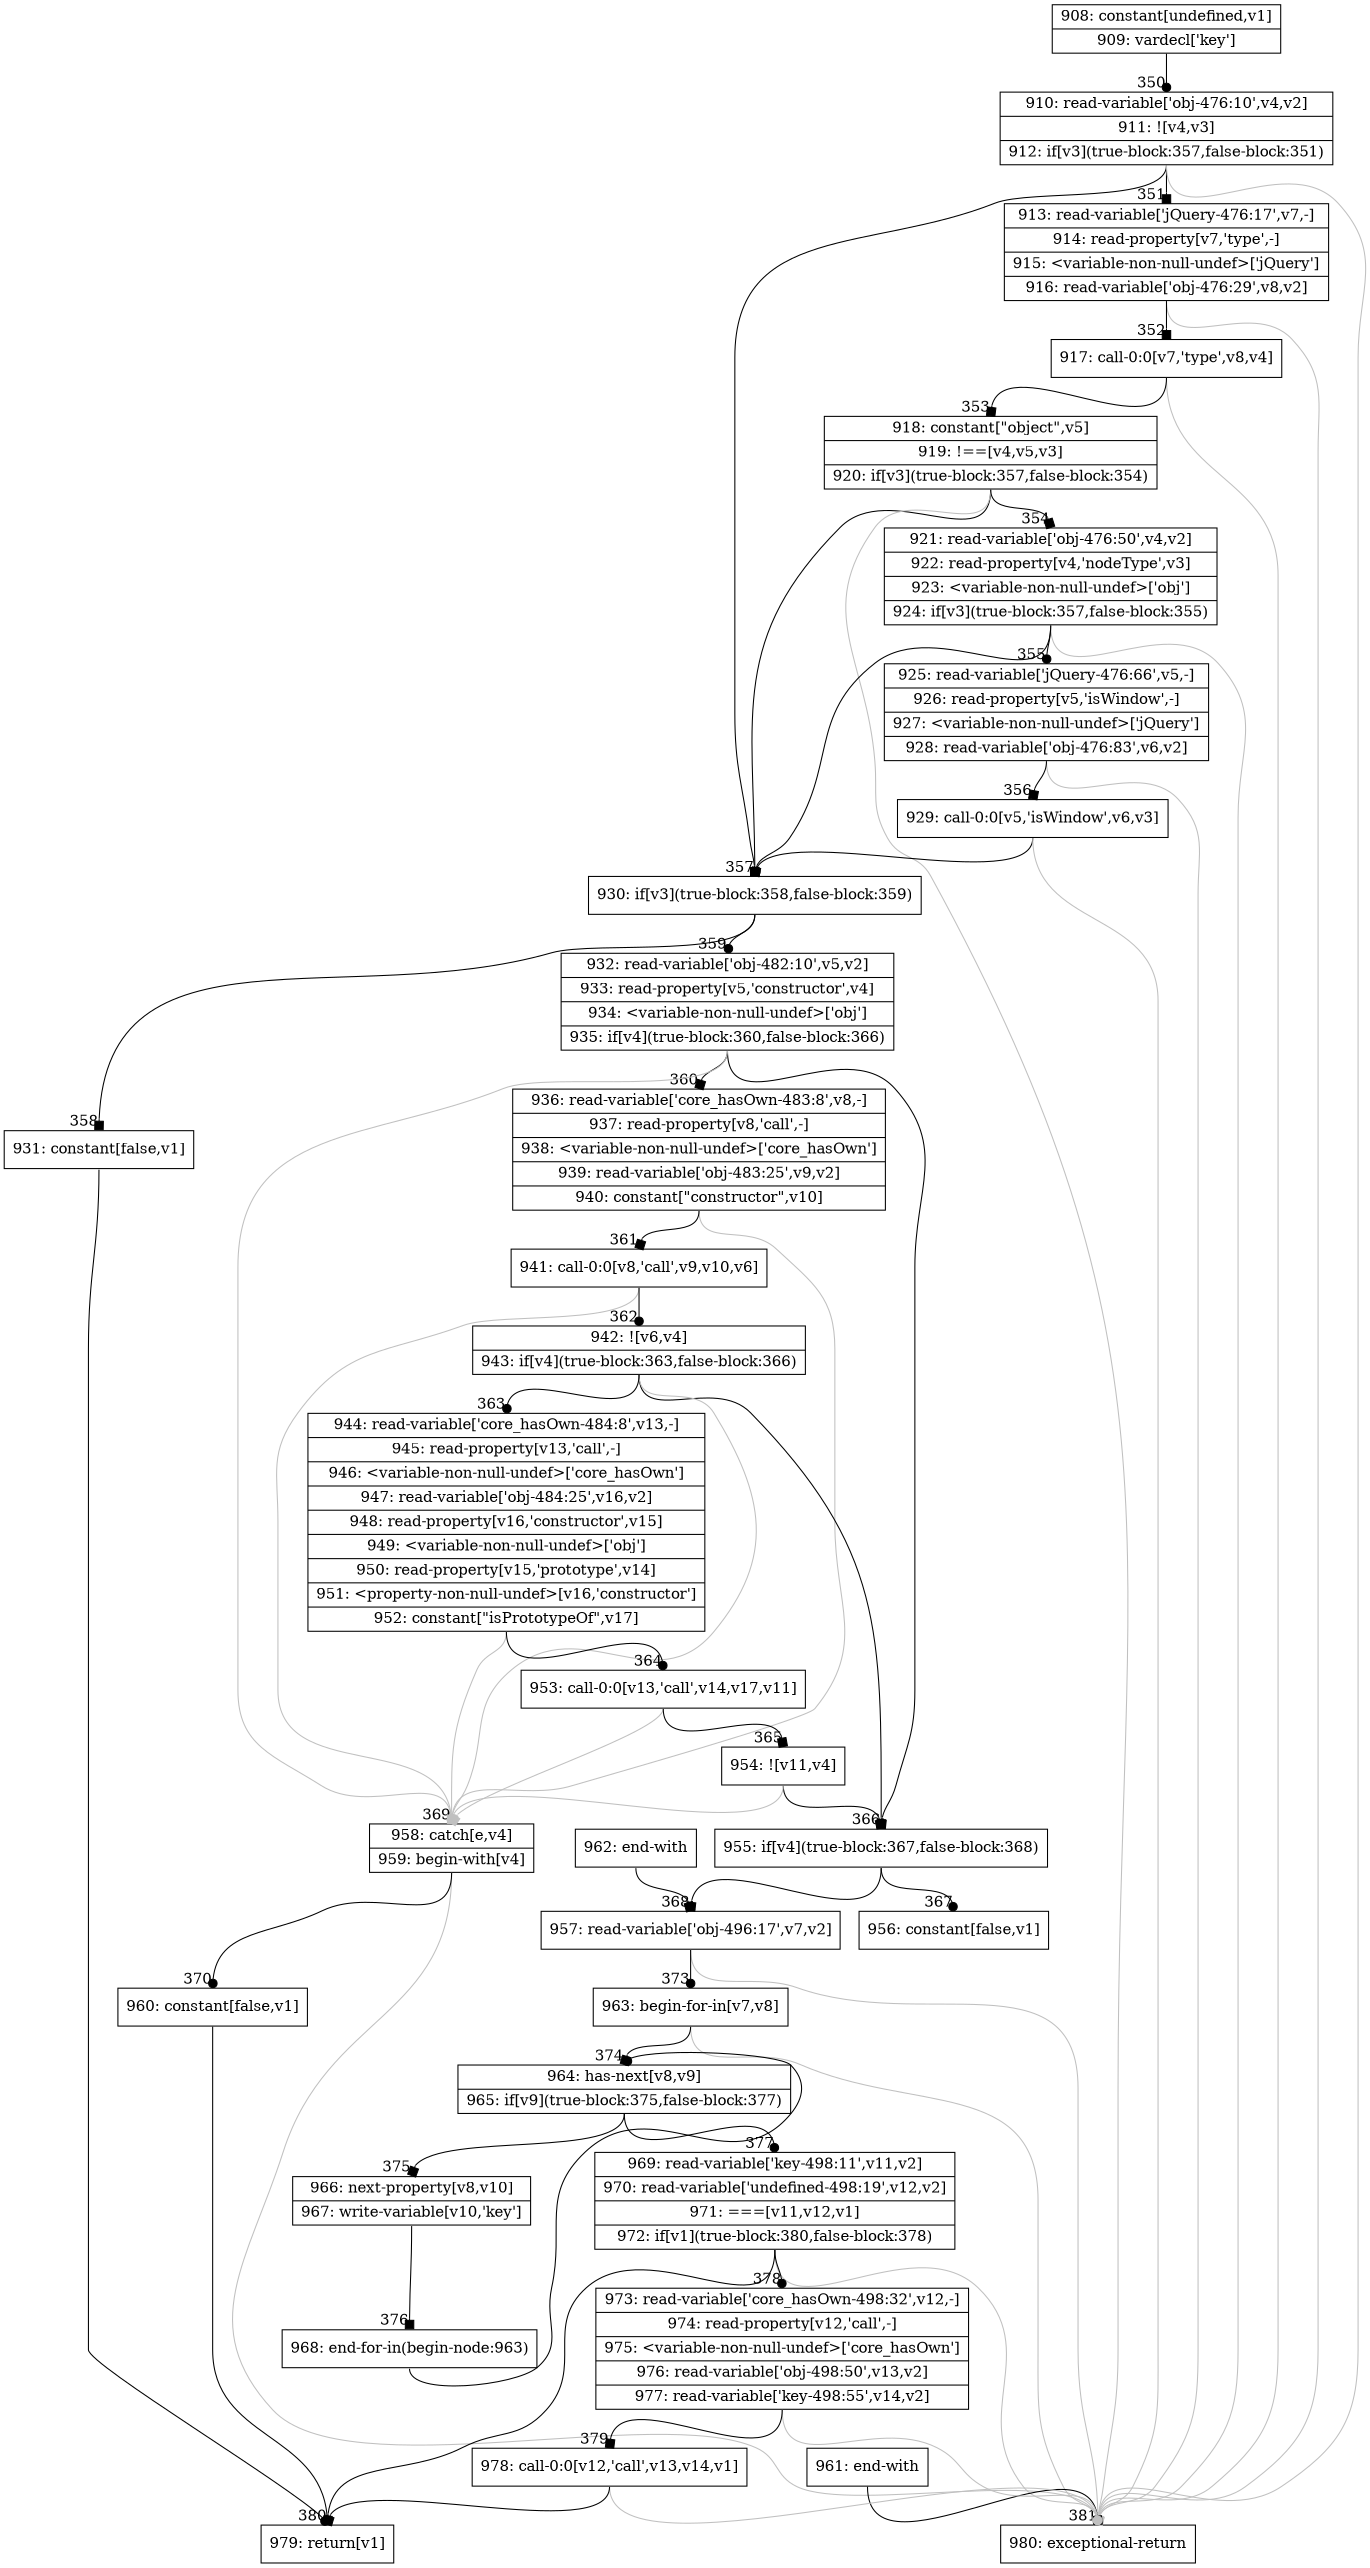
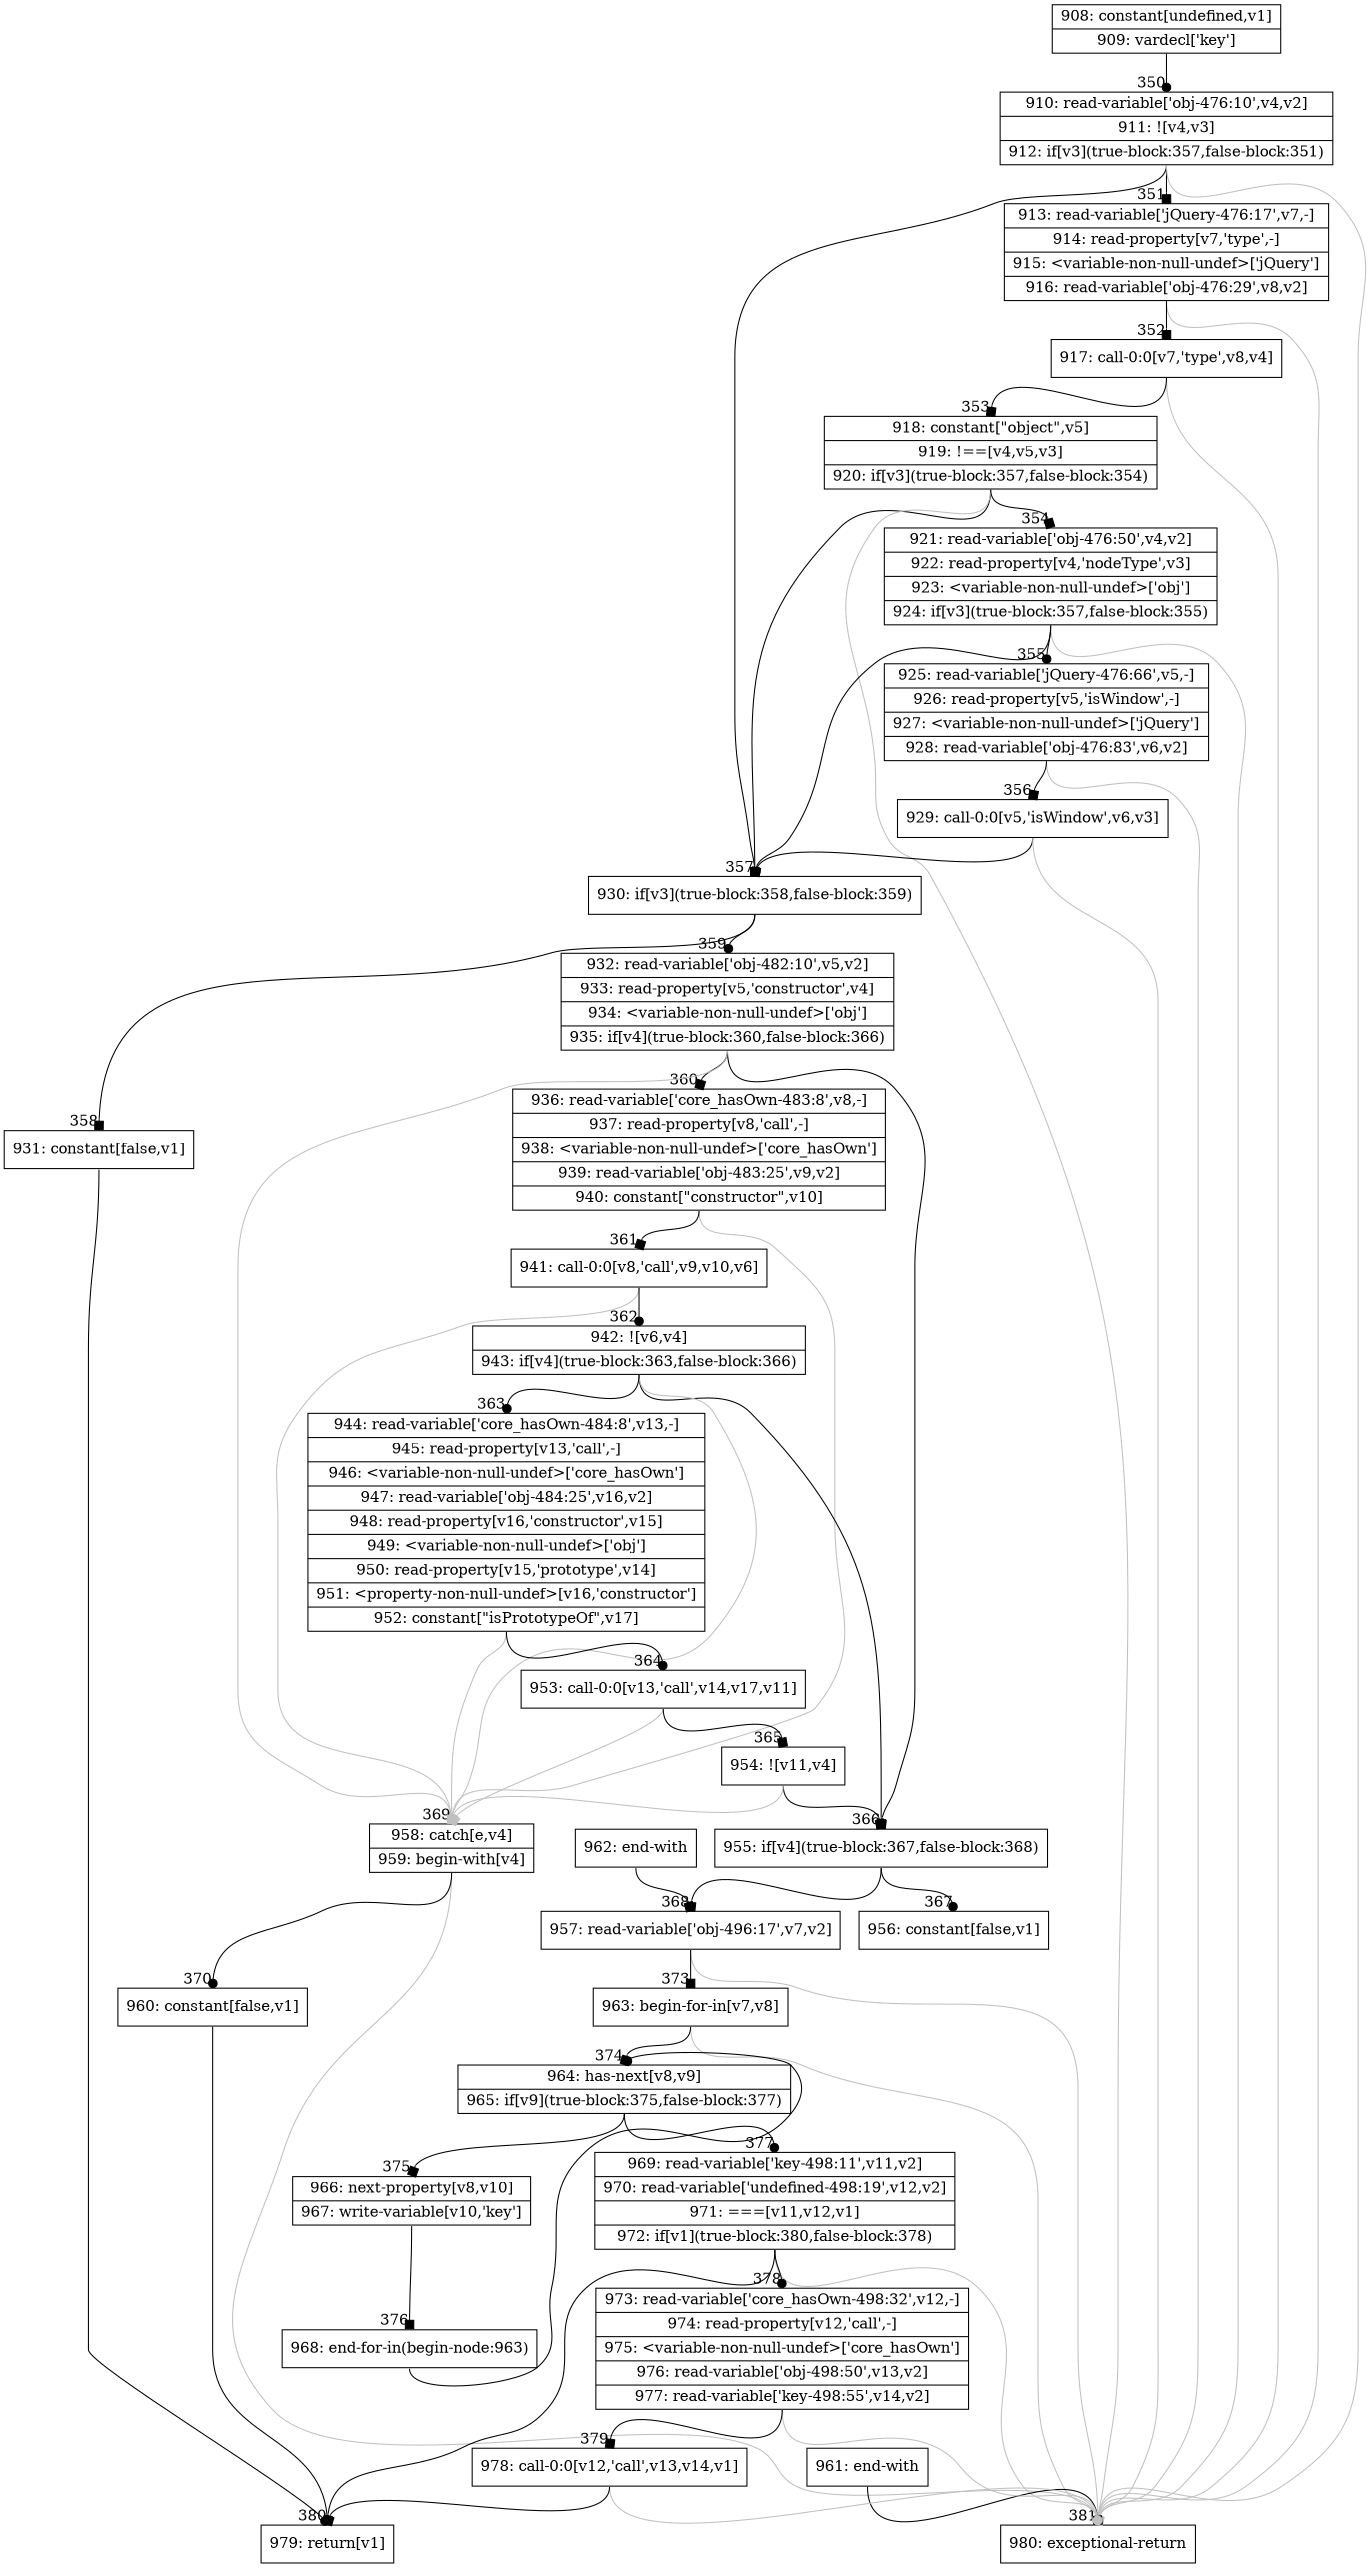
(691, 1964) -> (691, 1963)
